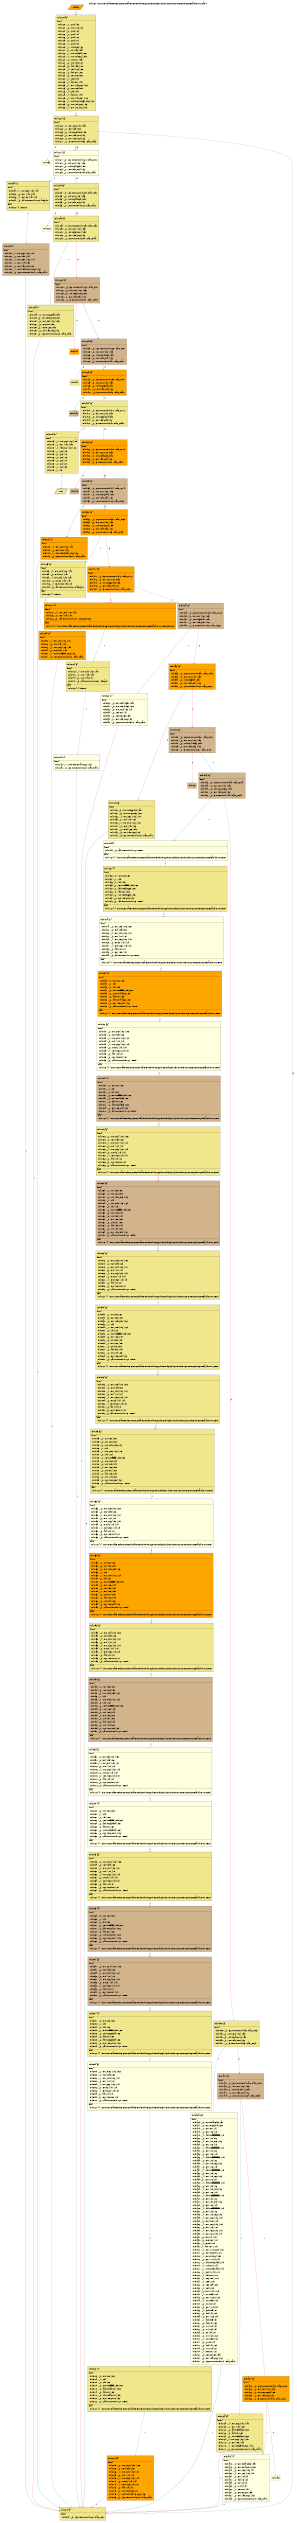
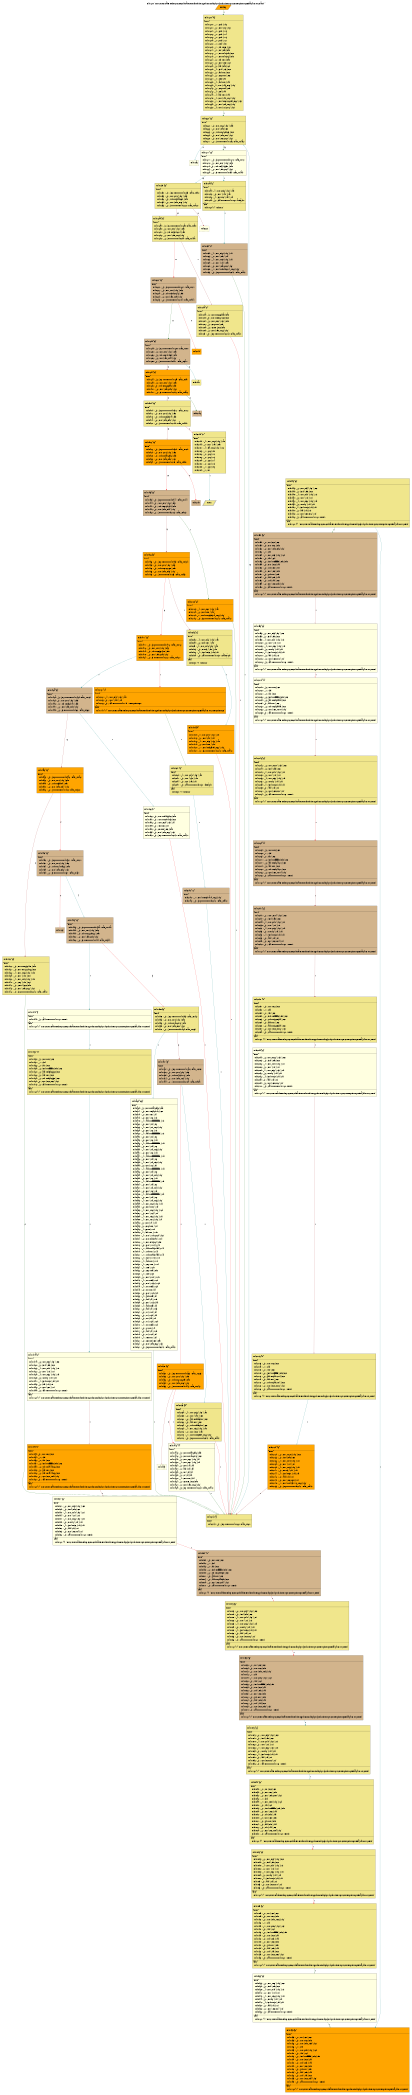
(77, 763) -> (206, 896)
(151, 1620) -> (380, 1277)
